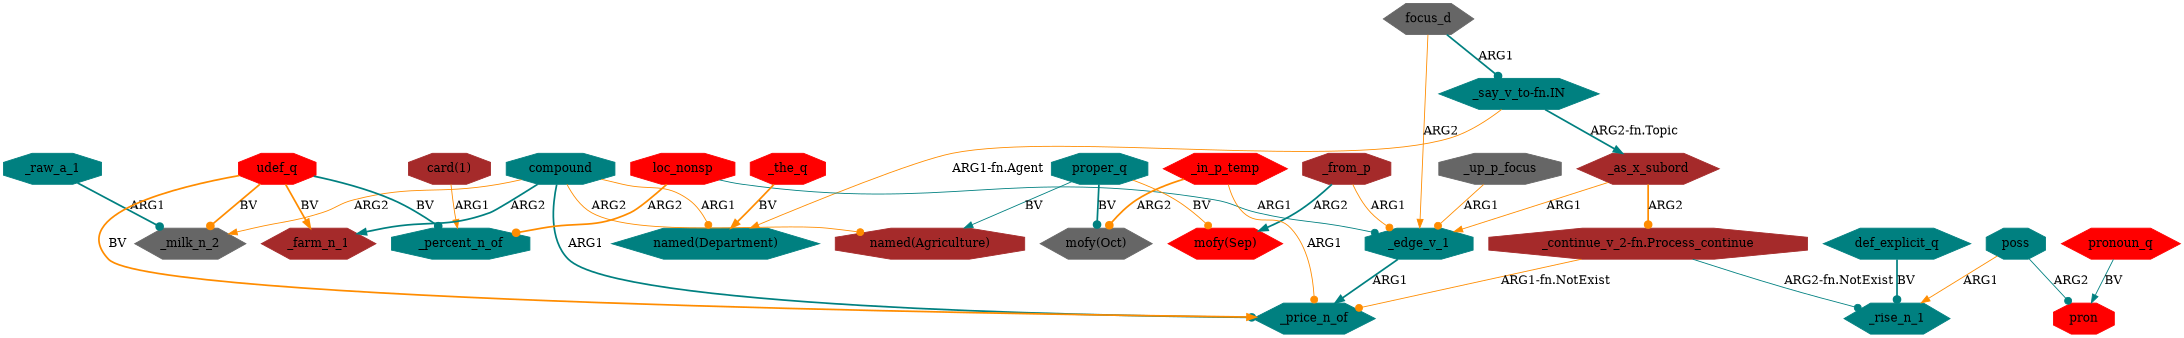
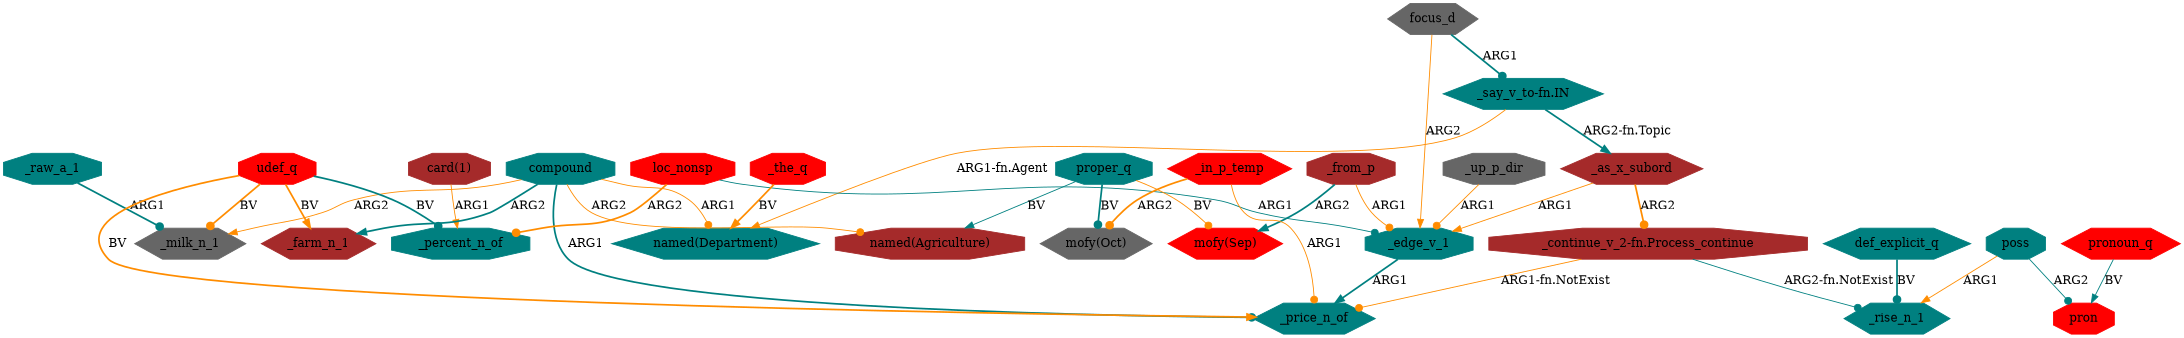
(1500, 169) -> (1494, 169)
(190, 244) -> (190, 244)
